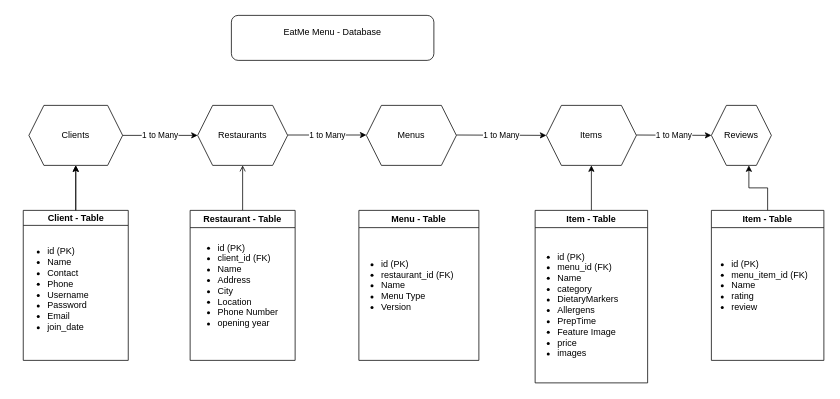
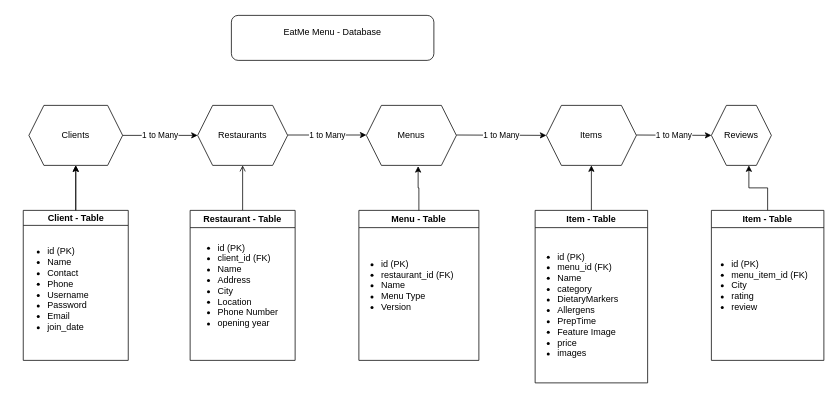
none -> (418, 188)
(741, 285) -> (741, 285)
